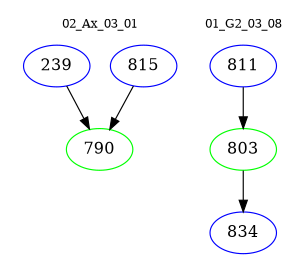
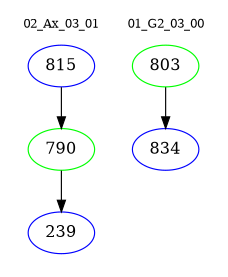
(244, 25) -> (166, 25)
(243, 66) -> none
(75, 102) -> (61, 185)
